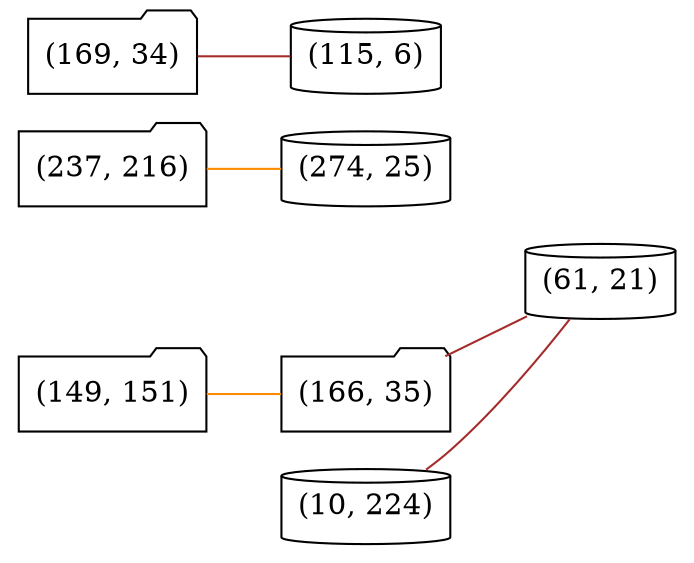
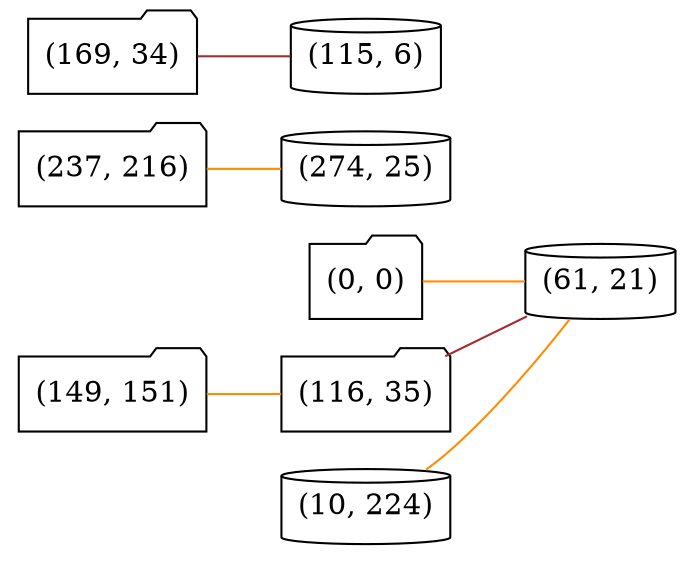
none -> (366, 281)
(366, 394) -> (366, 394)
(502, 399) -> (502, 399)
